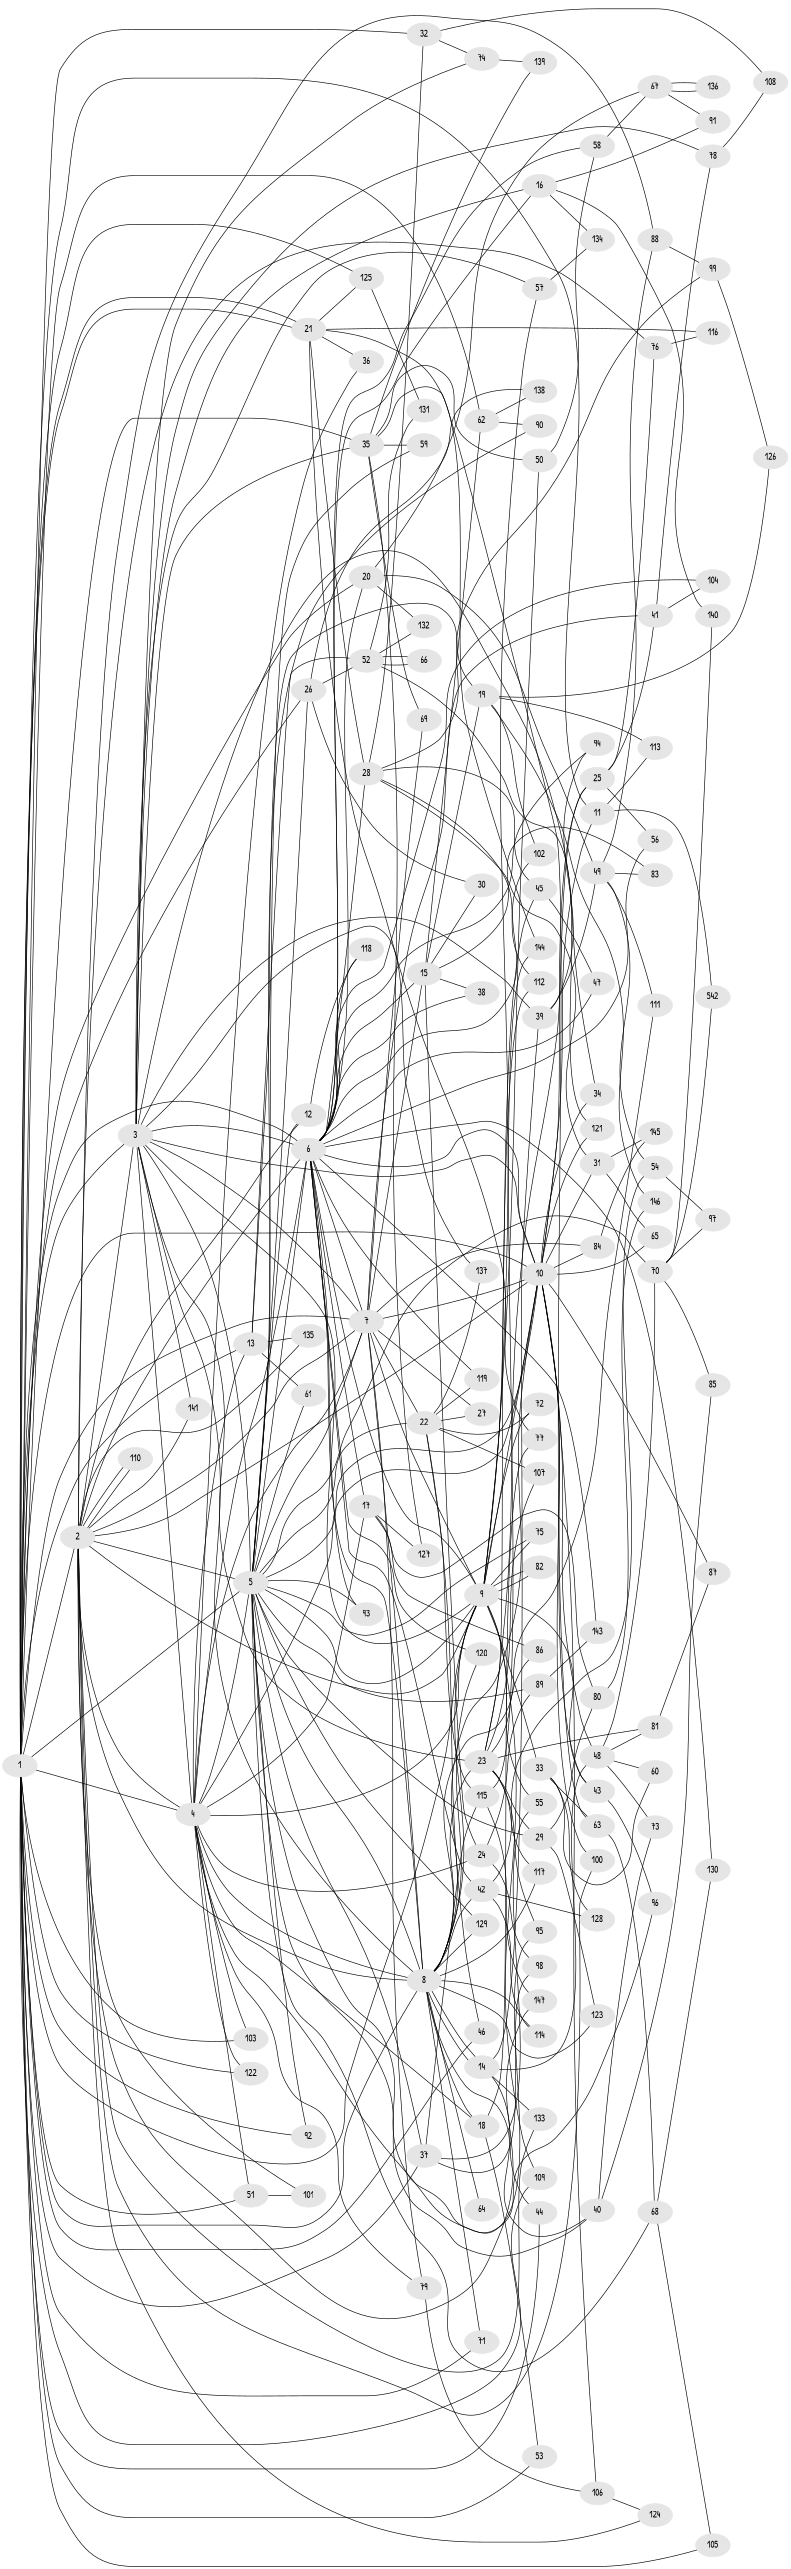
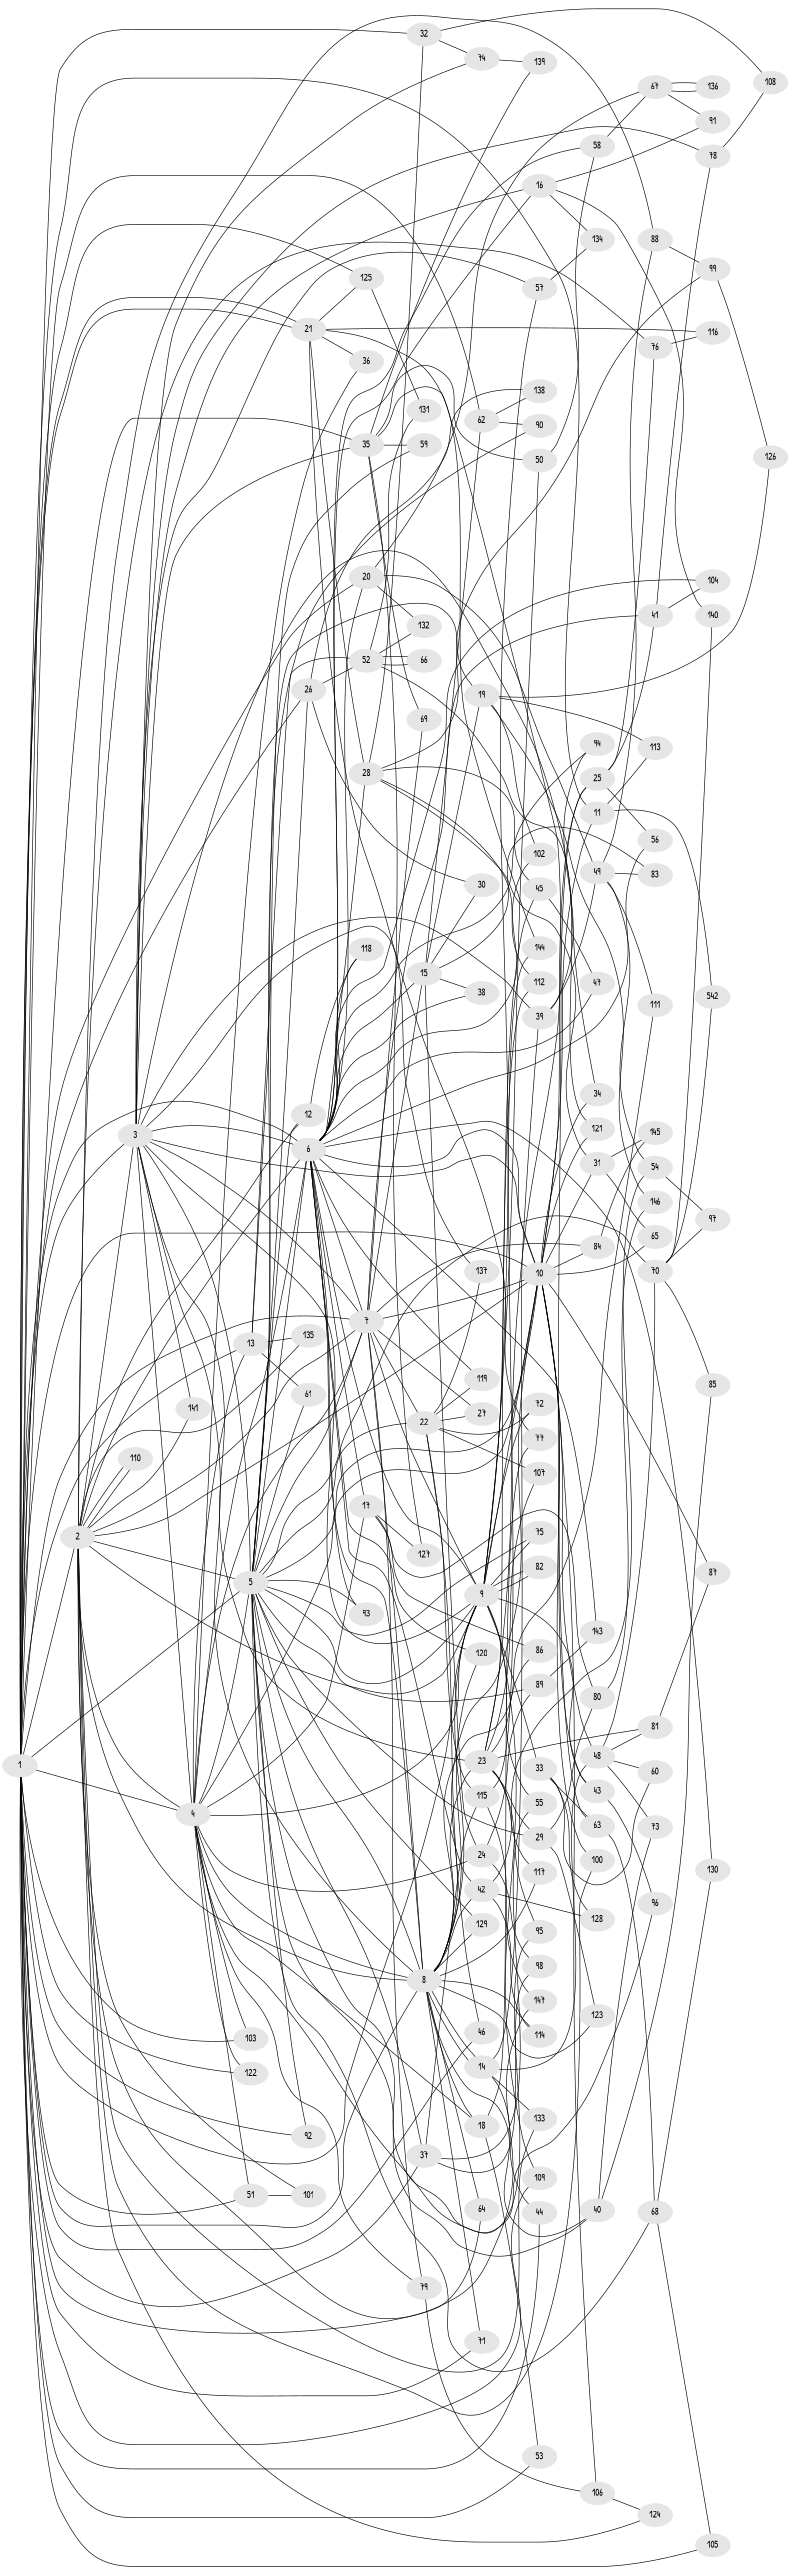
none -> (57, 2276)
